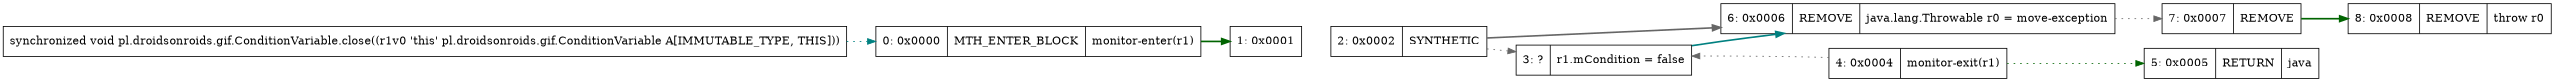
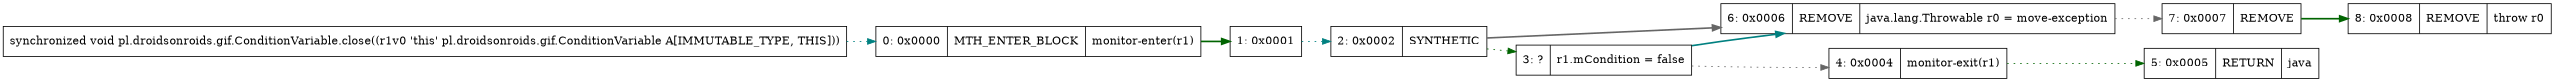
none -> (1312, 41)
(1497, 50) -> (1497, 50)
(1765, 56) -> (1756, 67)
